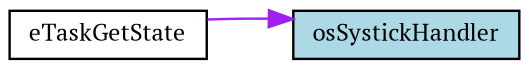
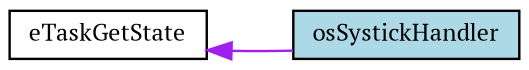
(238, 19) -> (262, 51)
